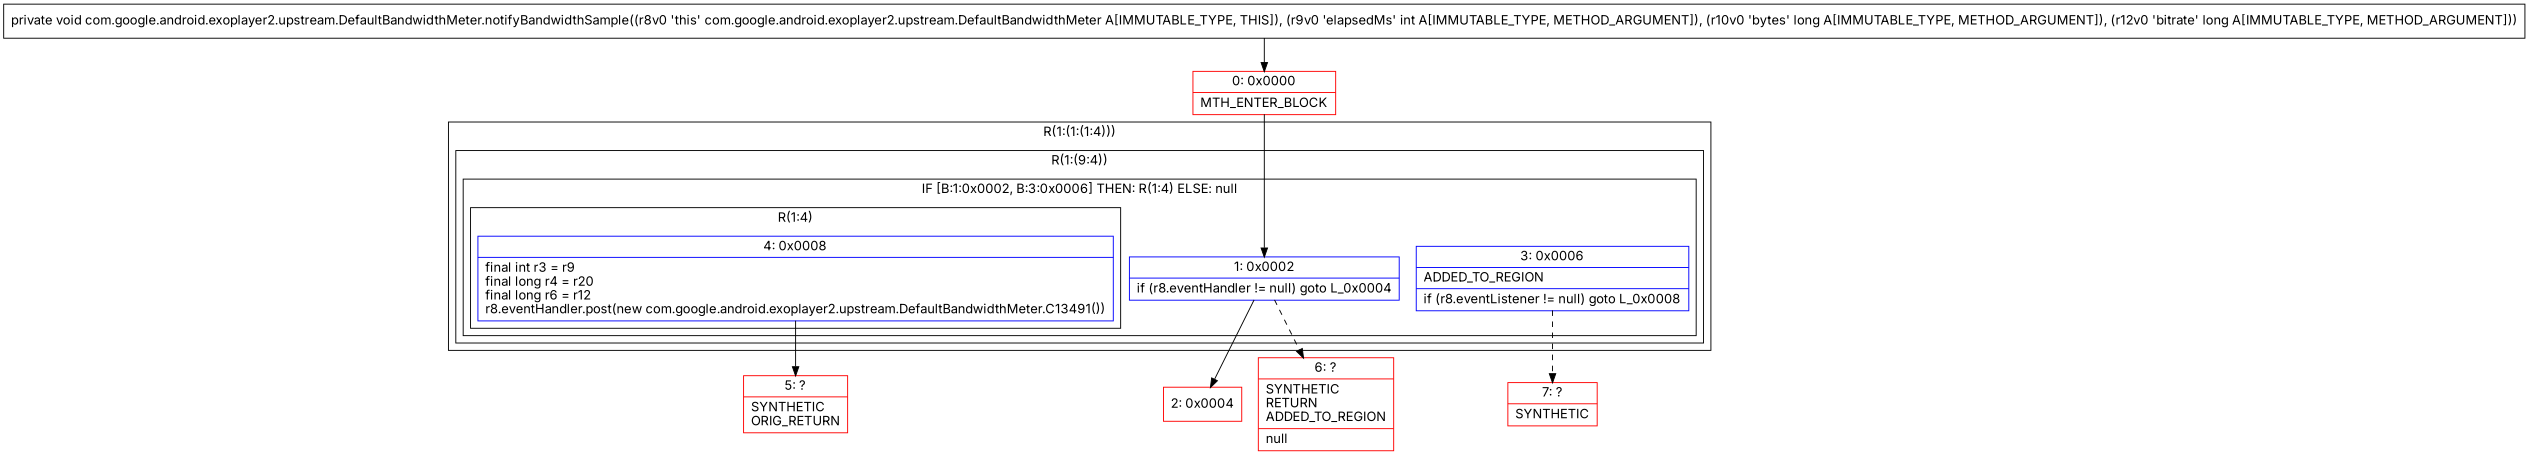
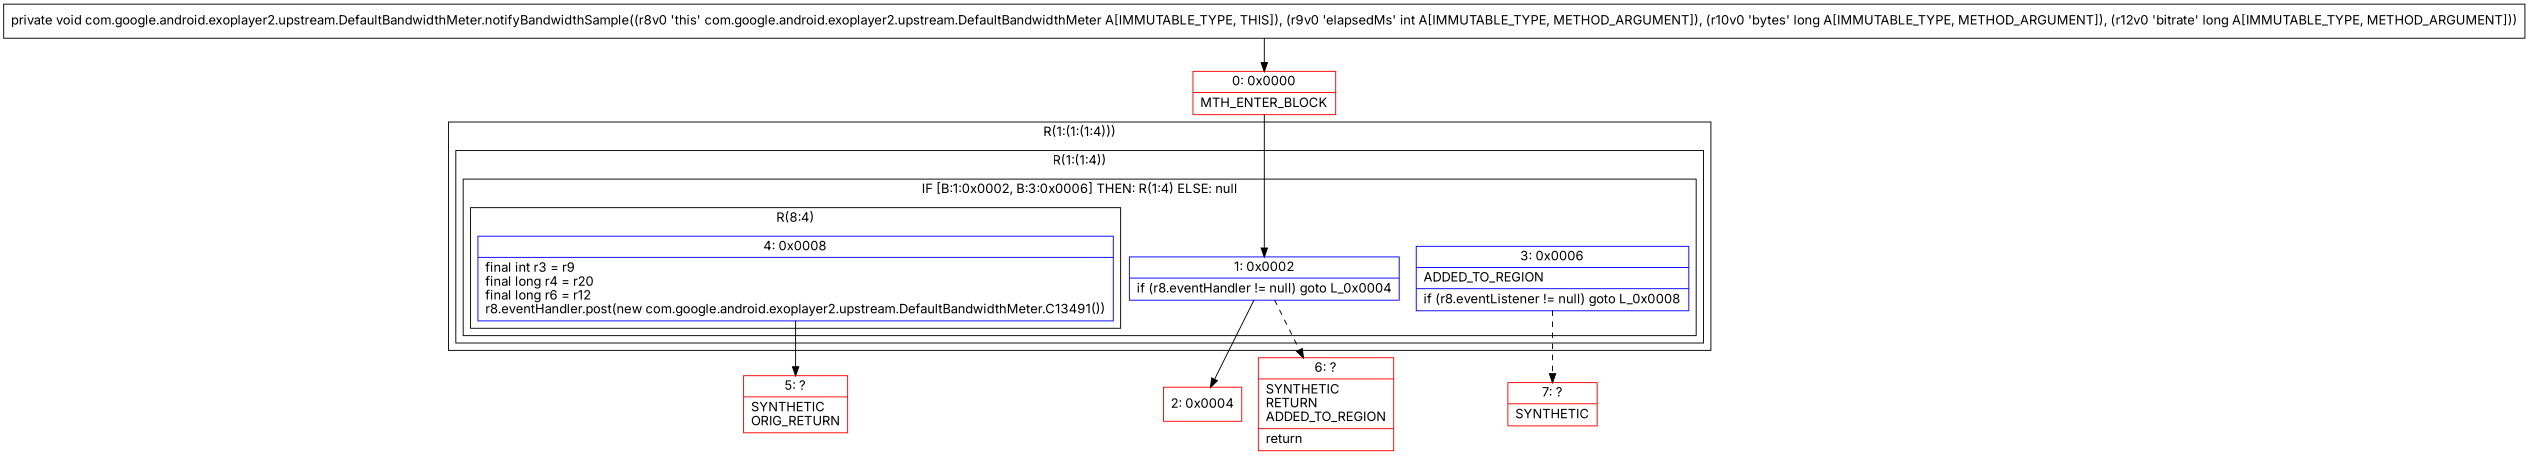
(1080, 161) -> (1080, 161)
(796, 218) -> (796, 218)
(1277, 439) -> (1284, 439)
